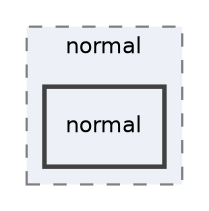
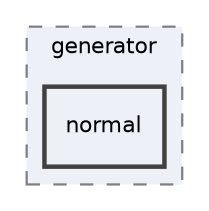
(104, 48) -> (104, 48)
